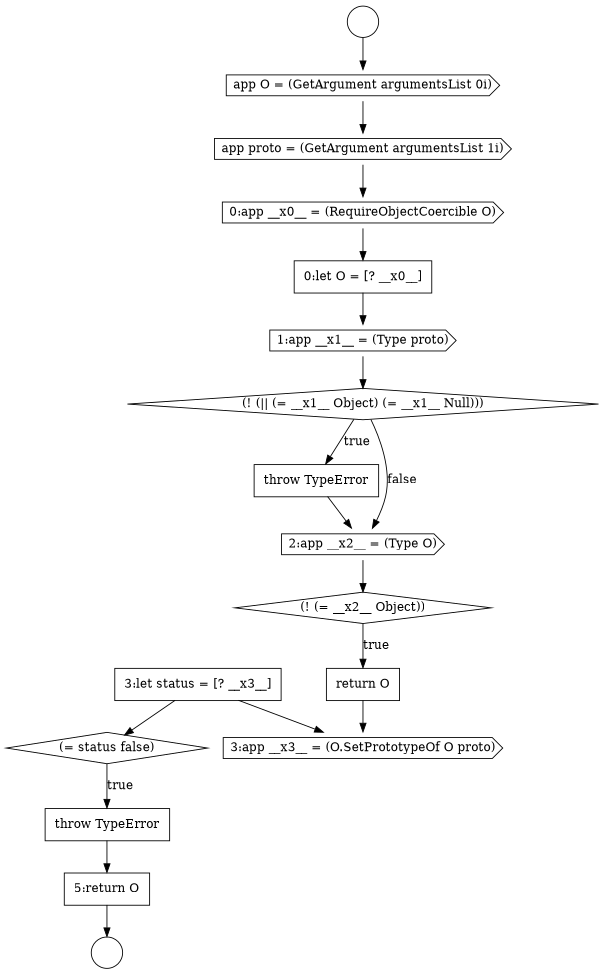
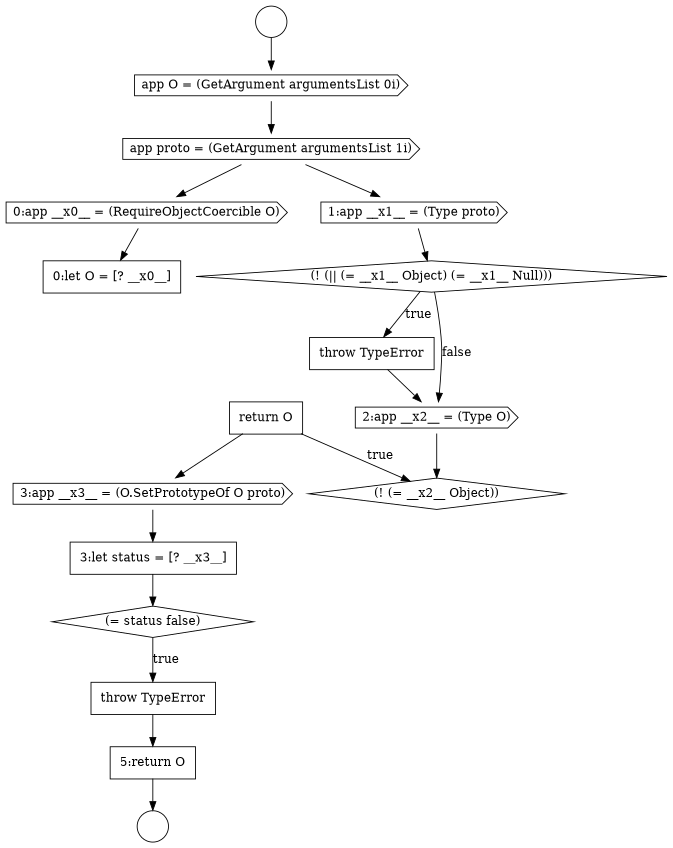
(363, 304) -> (338, 179)
(363, 641) -> (351, 456)
(277, 715) -> (153, 521)
